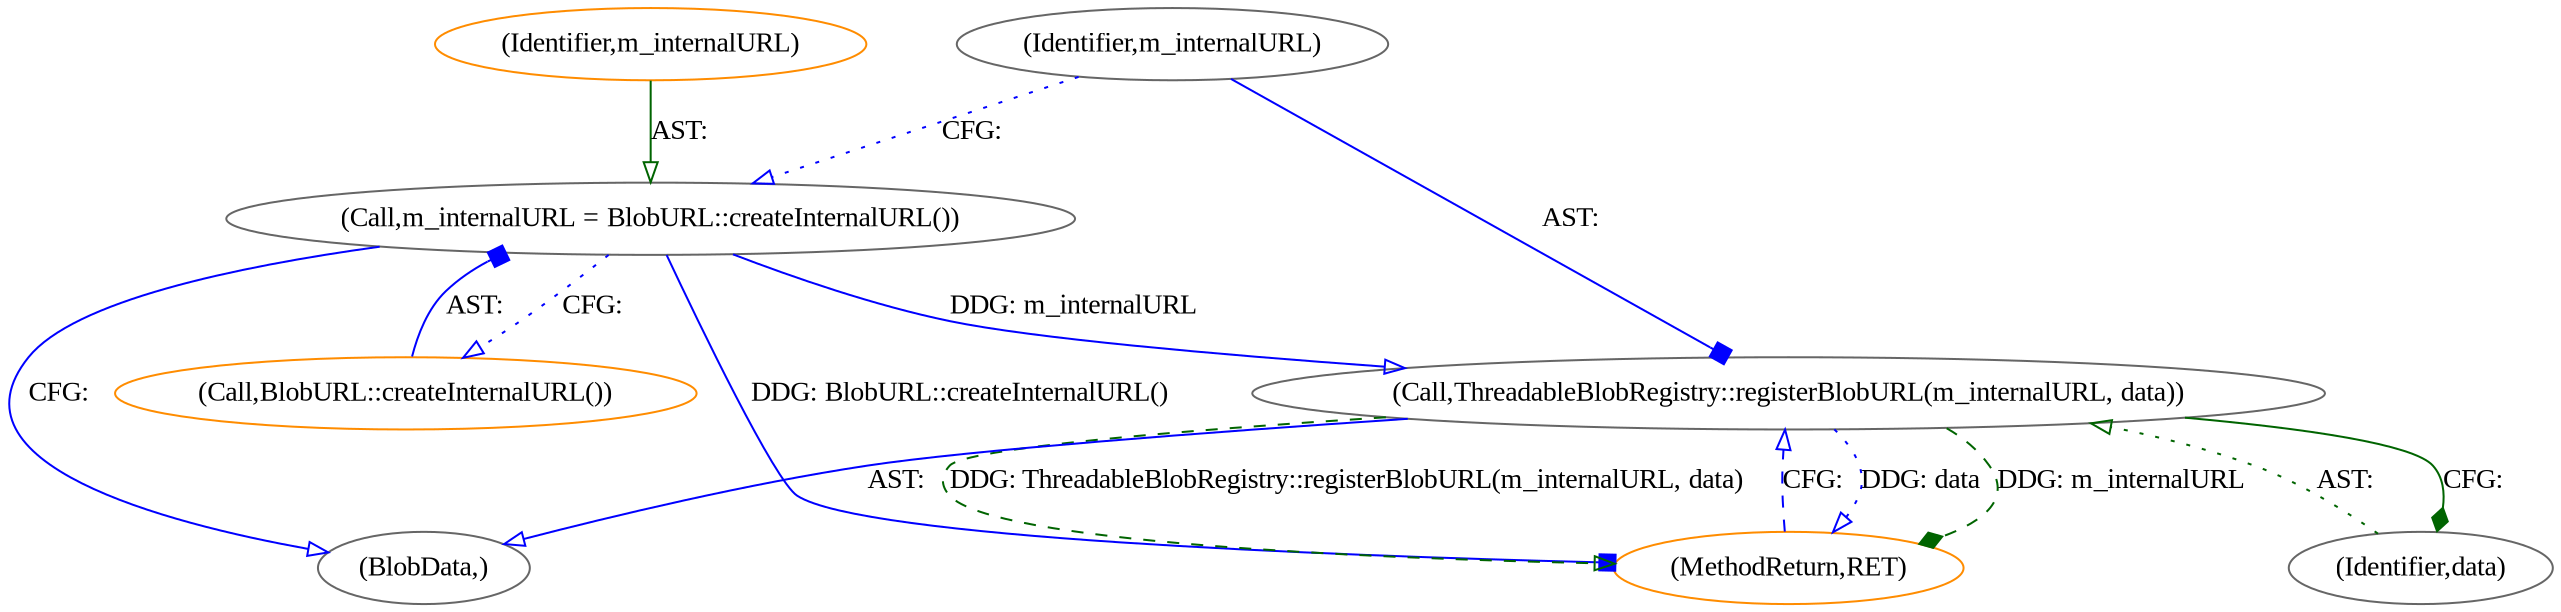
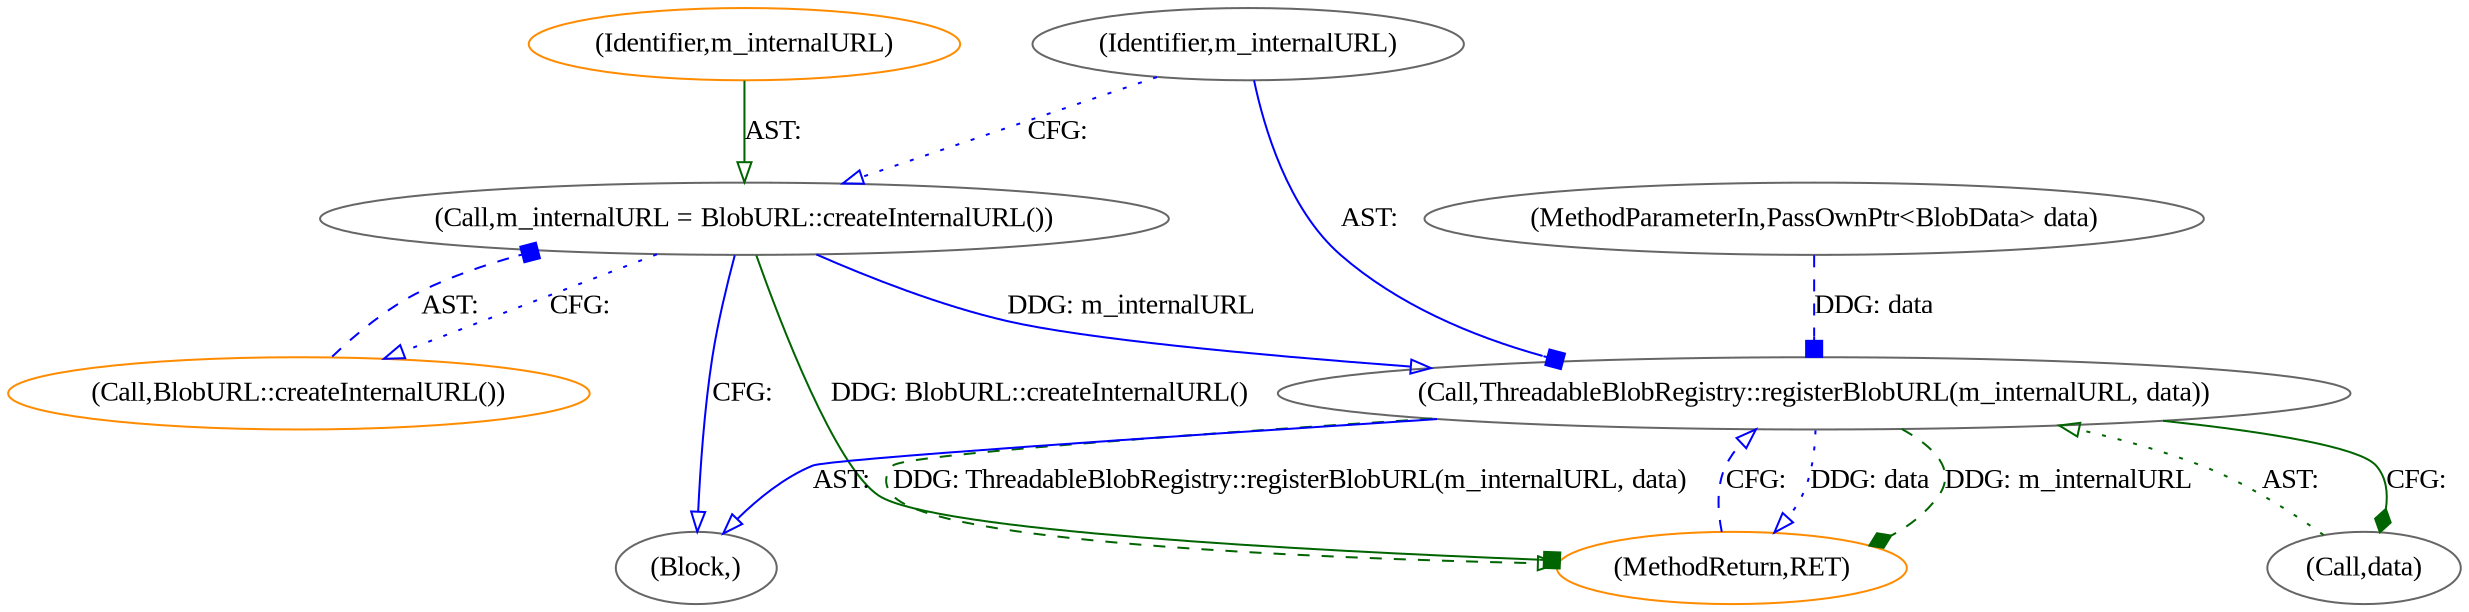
none -> (1814, 219)
(438, 300) -> (418, 293)
(1003, 533) -> (869, 486)
(424, 568) -> (696, 568)
(2421, 568) -> (2364, 568)
